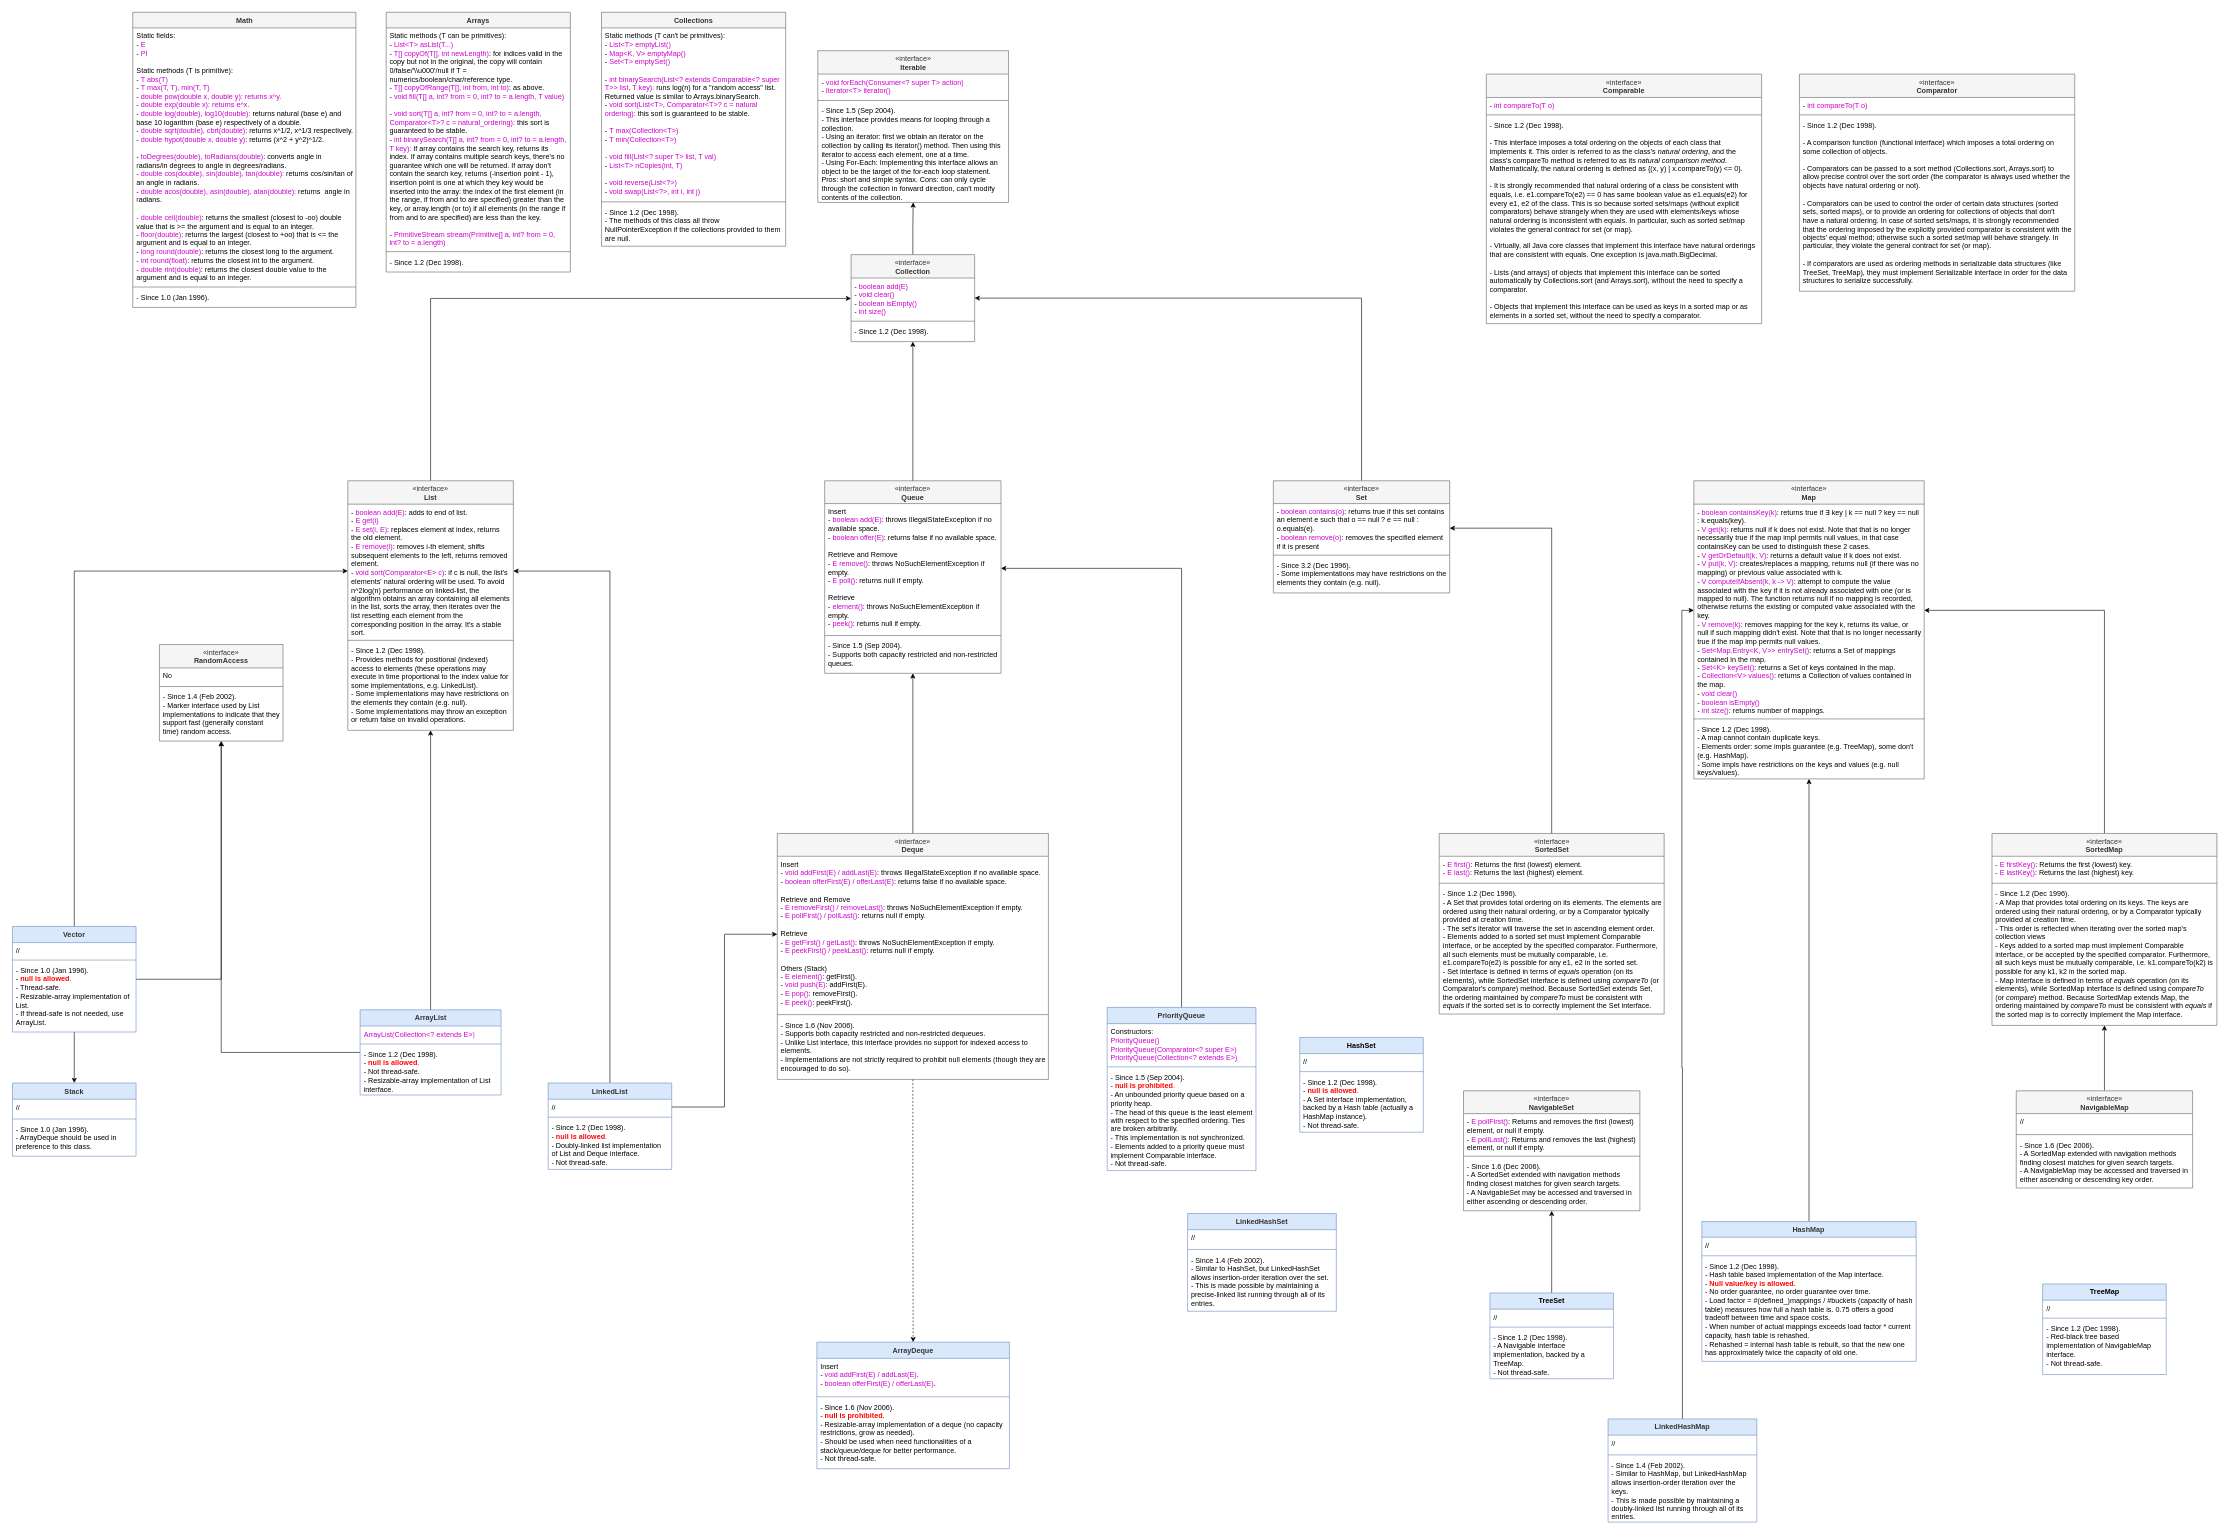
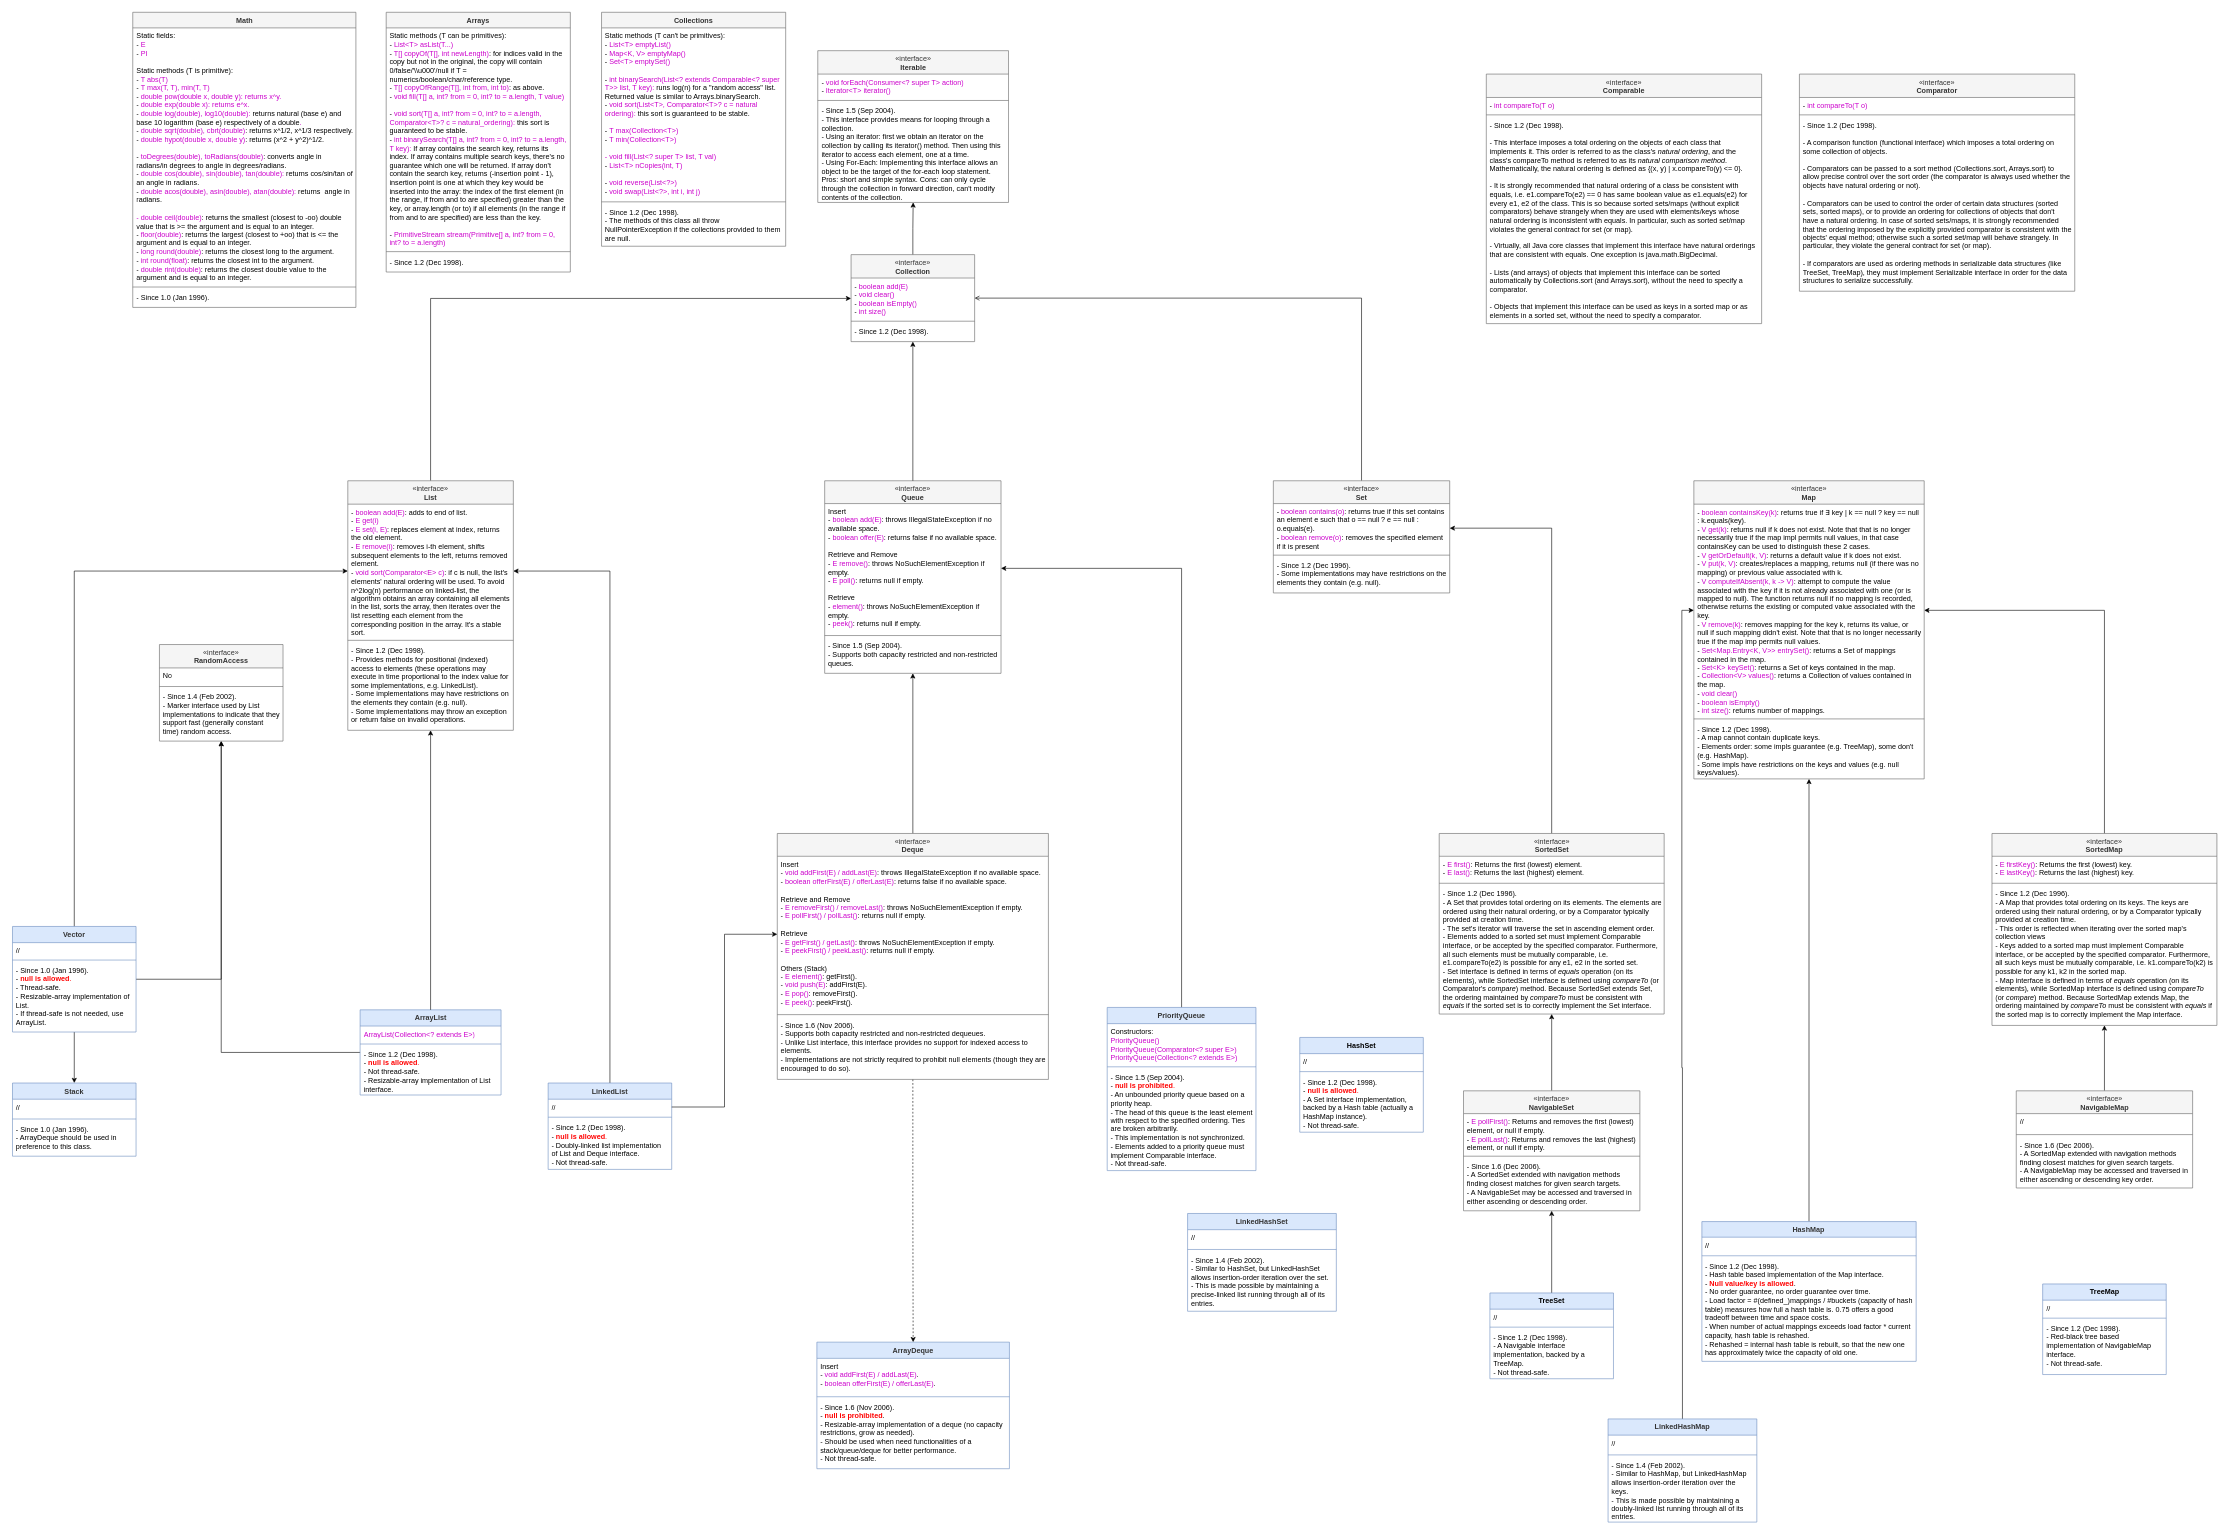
(980, 298) -> (979, 298)
(1362, 575) -> (1362, 575)
none -> (1552, 1019)
